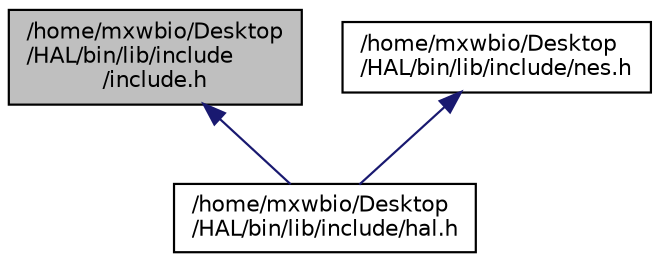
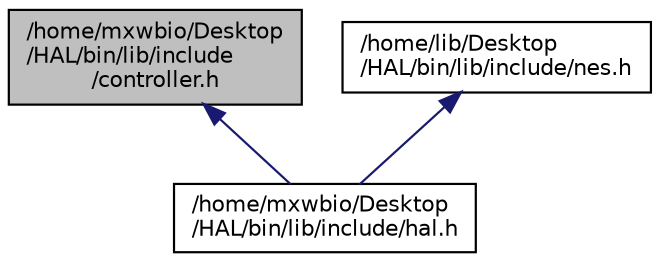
(155, 57) -> (155, 57)
(497, 57) -> (497, 57)
